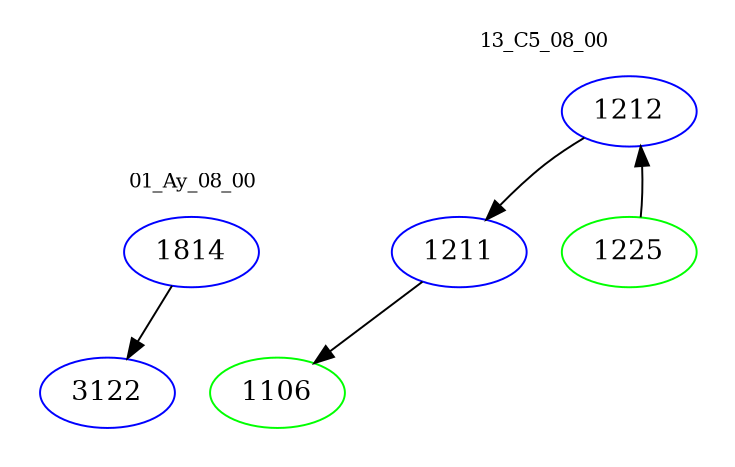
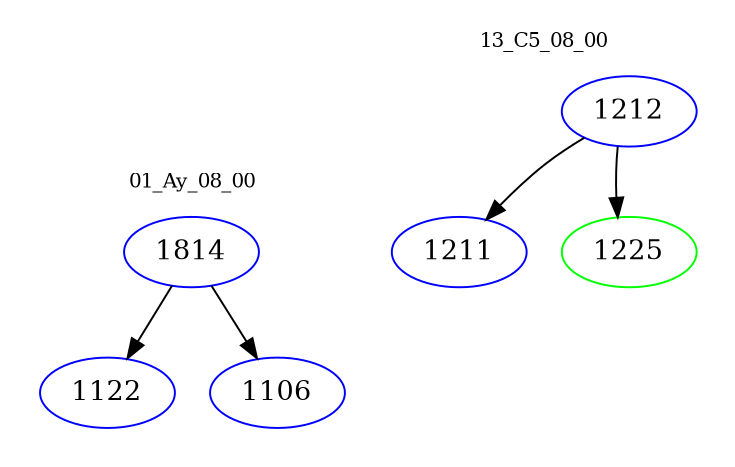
(642, 192) -> (616, 172)
(376, 317) -> (229, 314)
(107, 393) -> (107, 393)
(277, 393) -> (277, 393)
